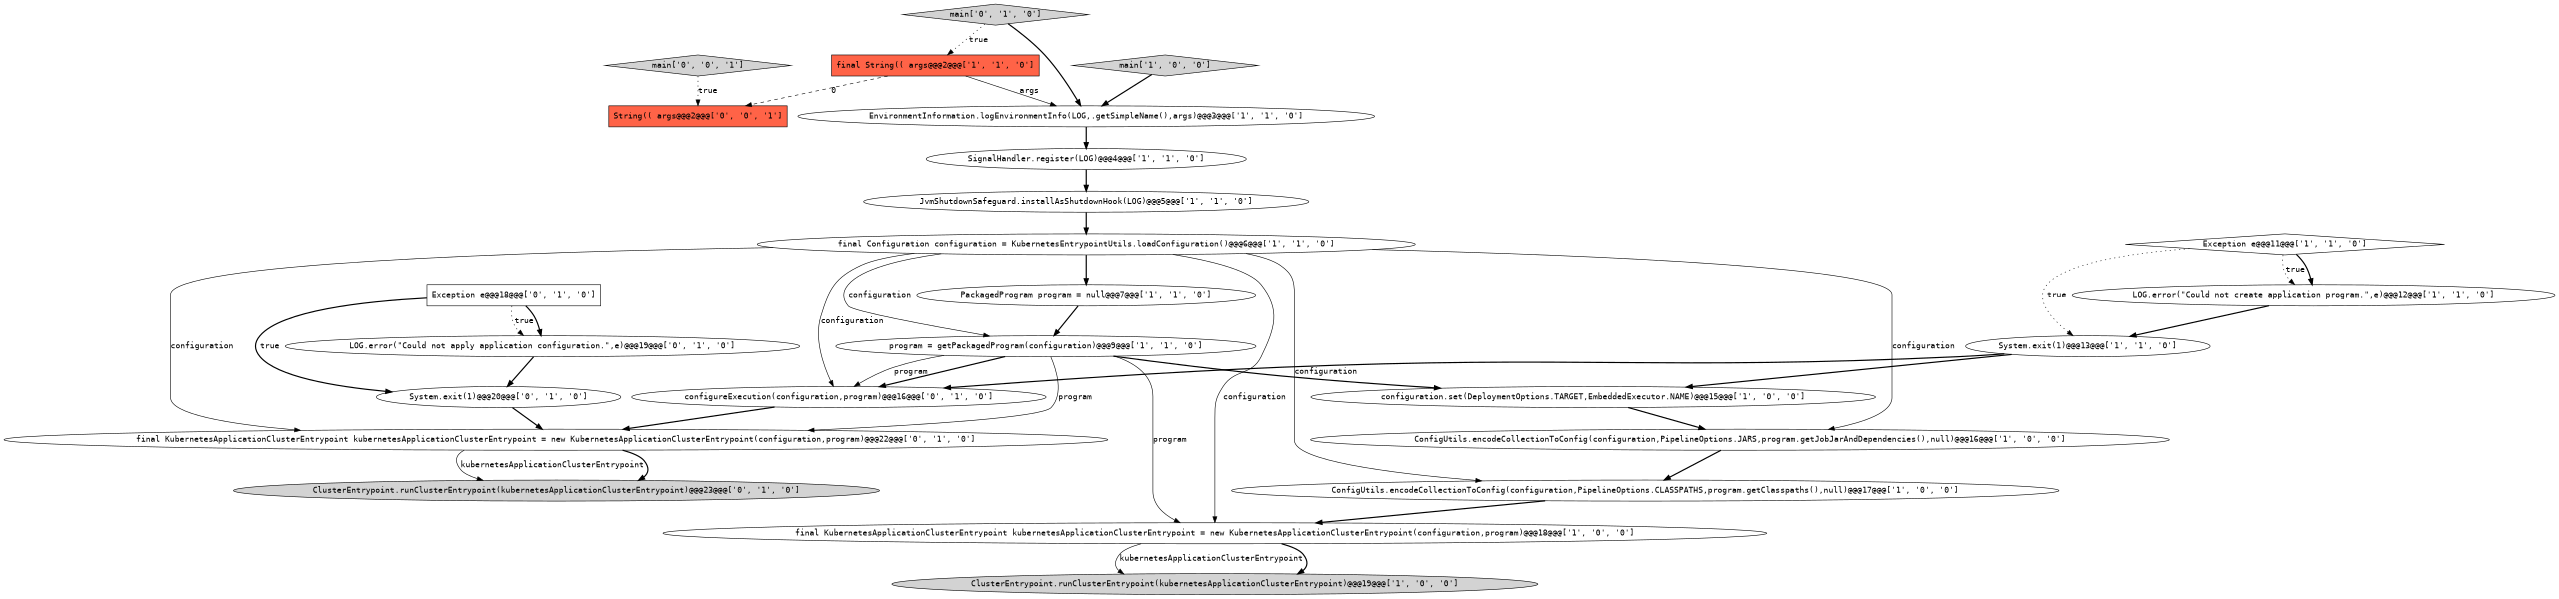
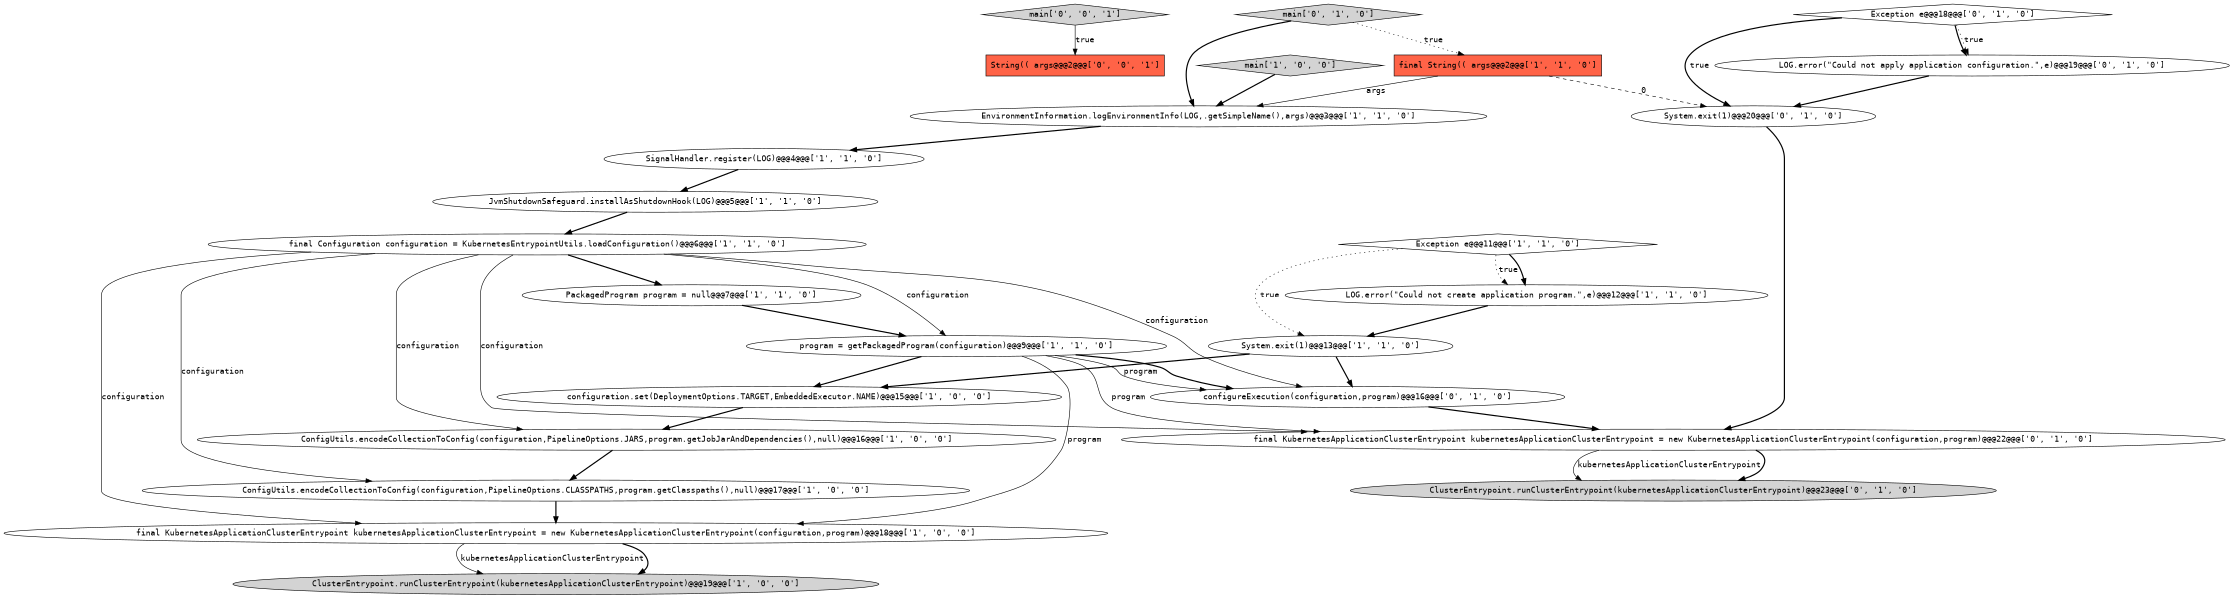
(698, 88) -> (1075, 37)
(820, 90) -> (1625, 91)
(514, 295) -> (1953, 15)
